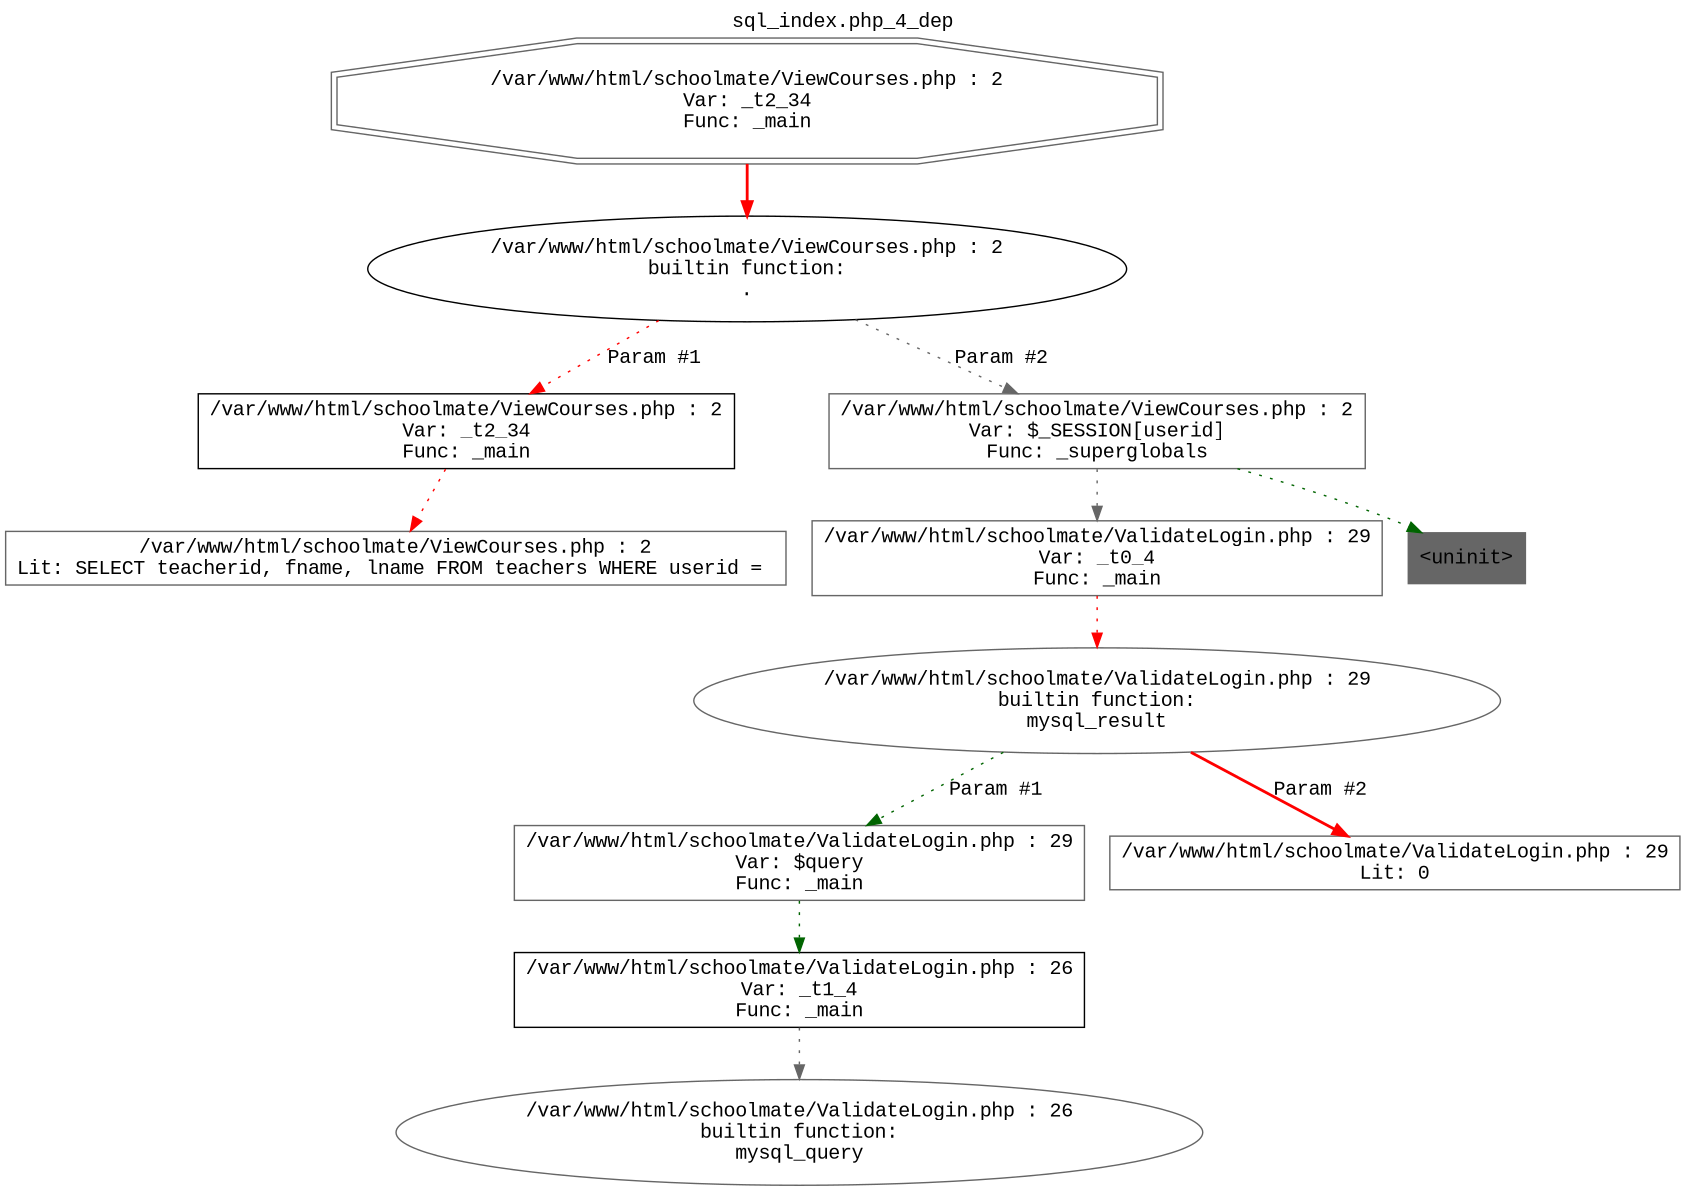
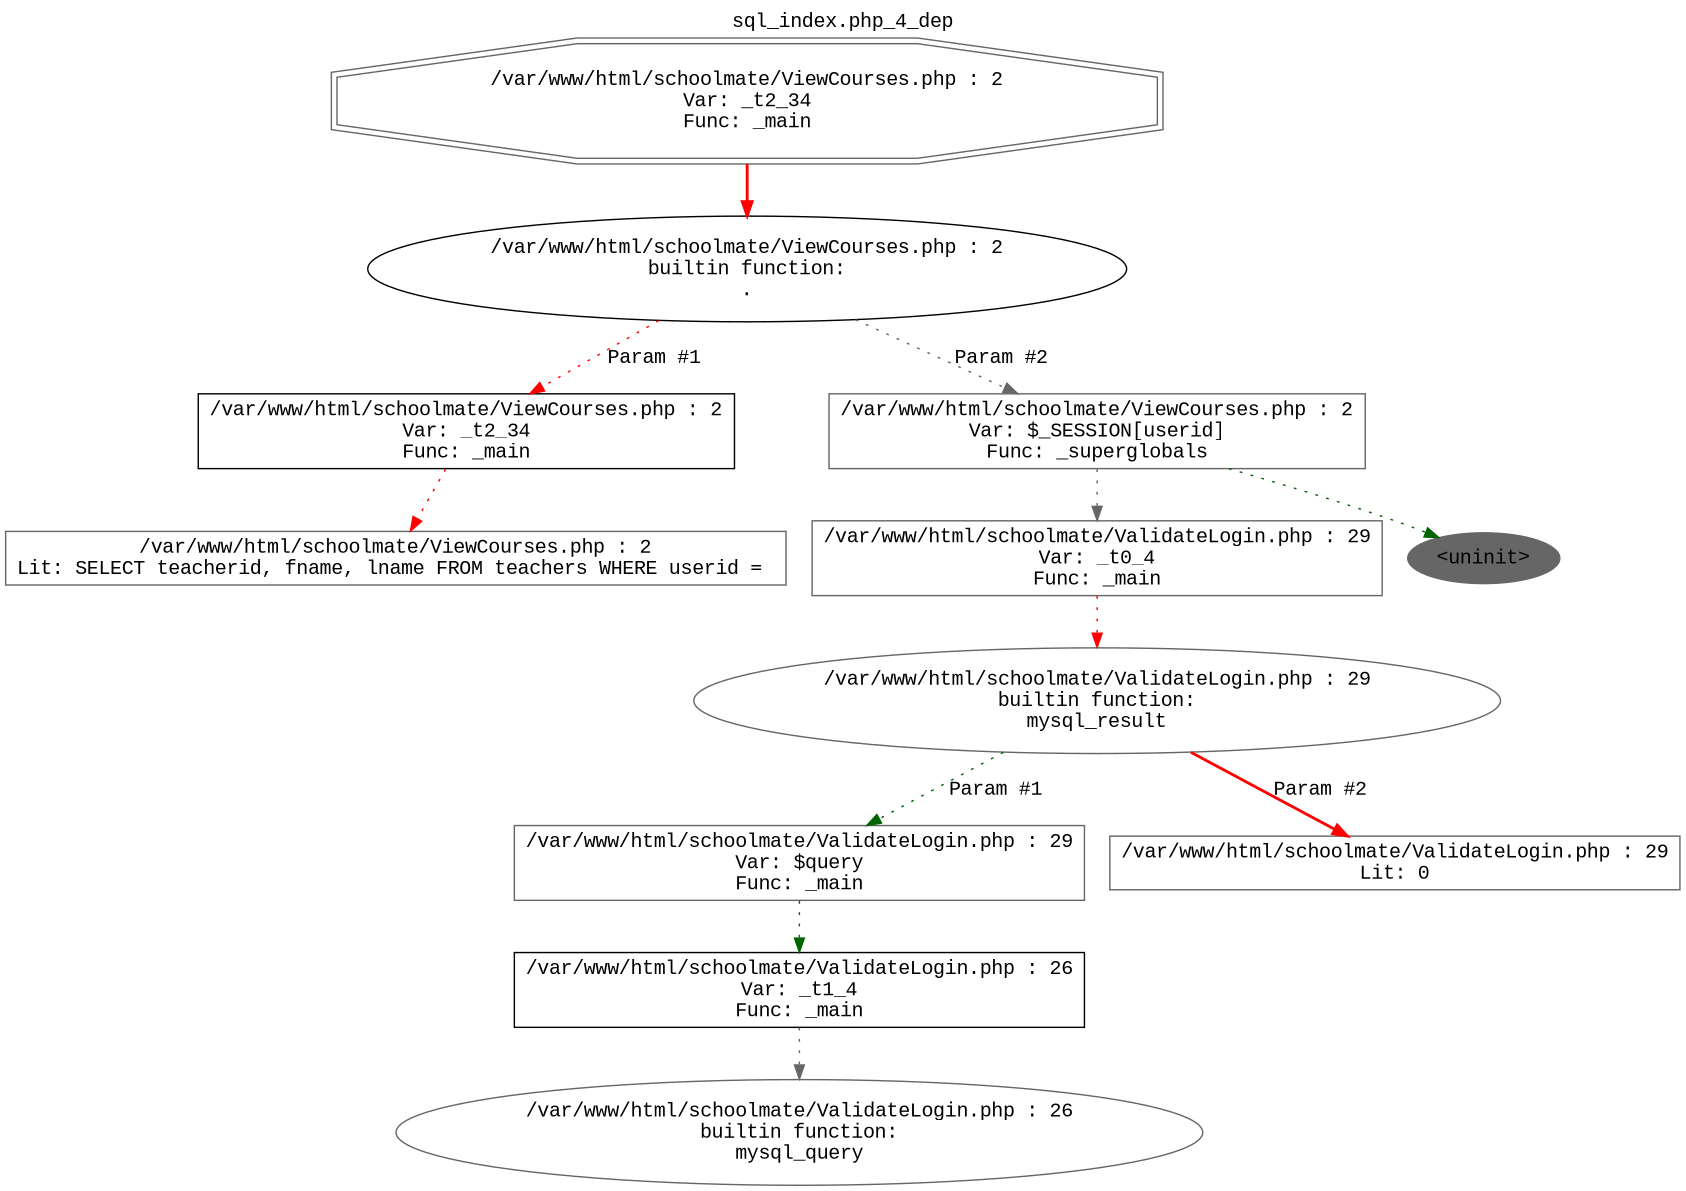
(1467, 558) -> (1484, 558)
